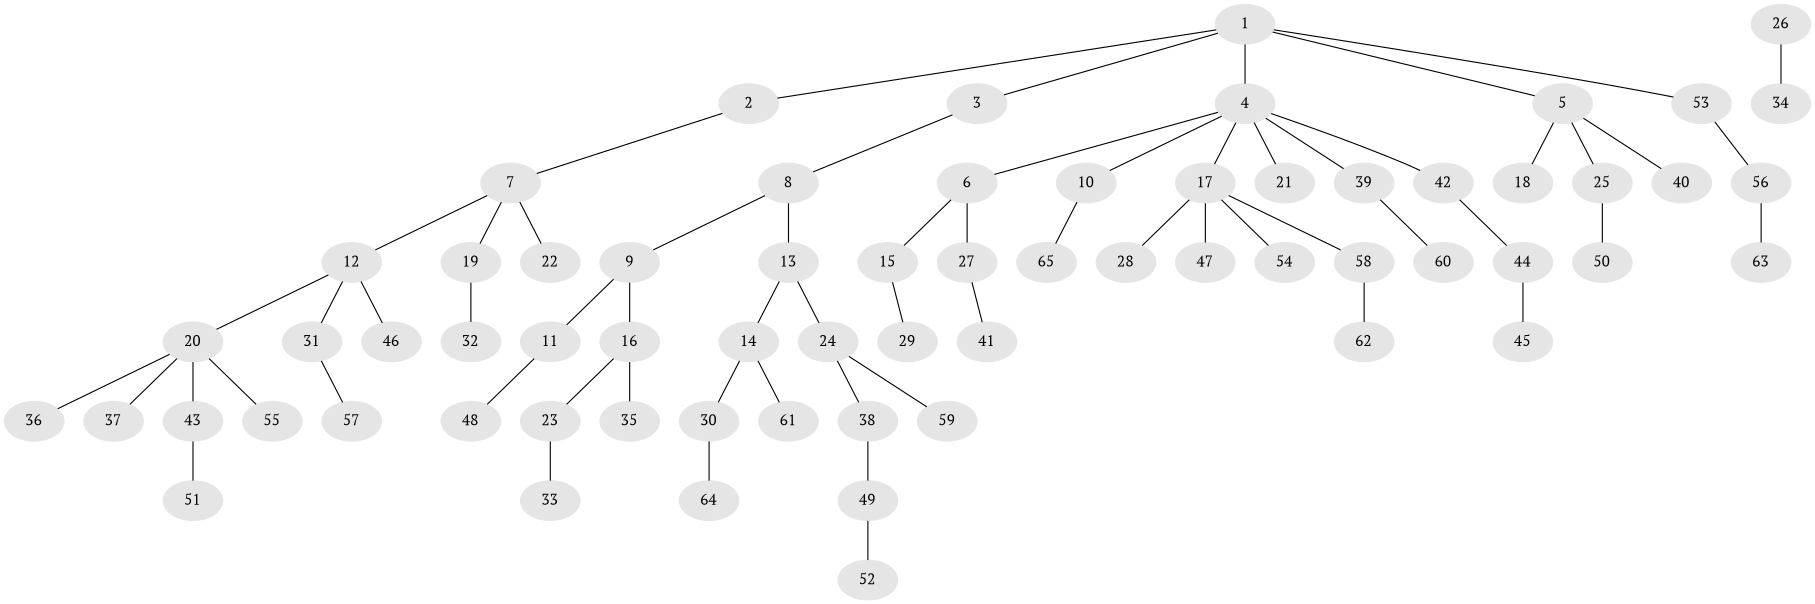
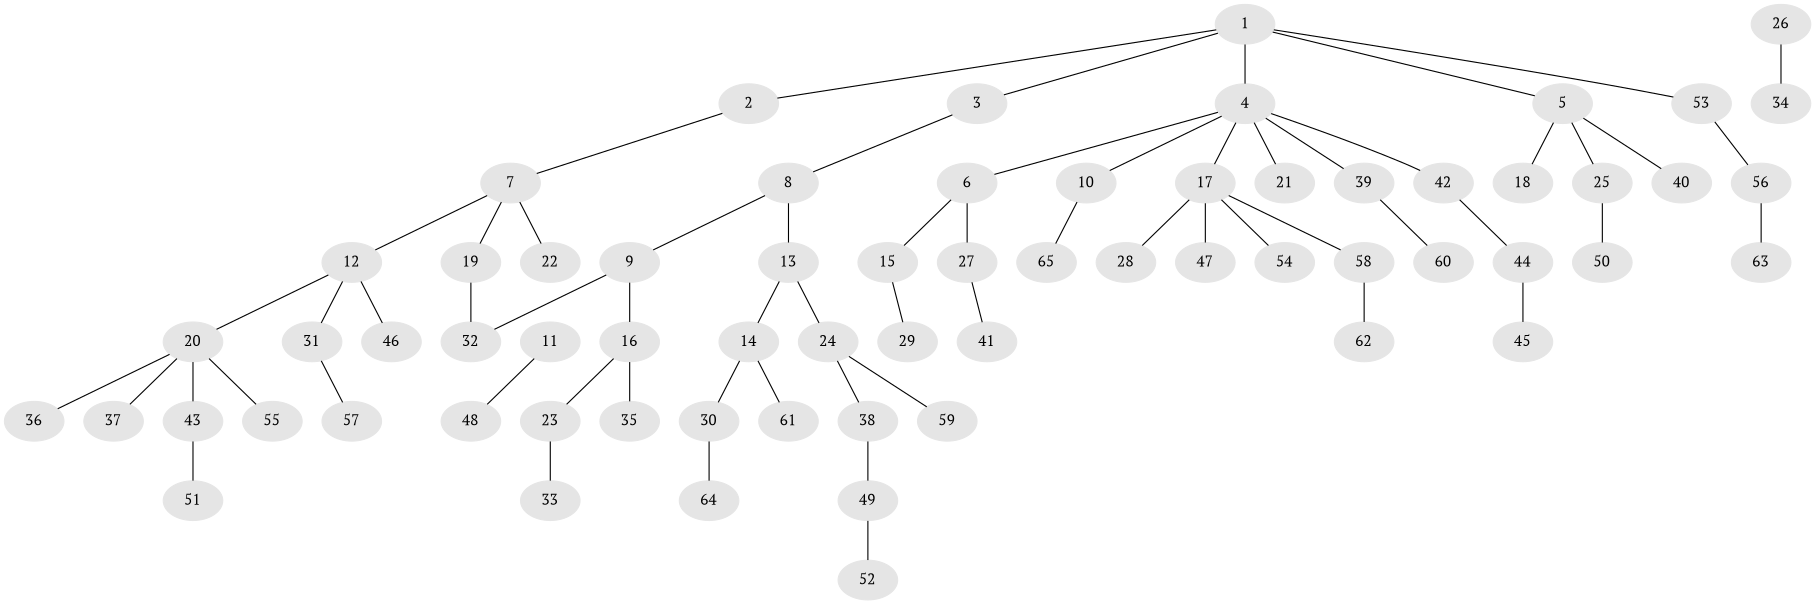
(590, 302) -> (550, 302)
